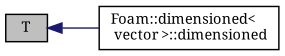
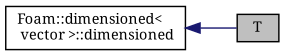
(81, 28) -> (219, 28)
